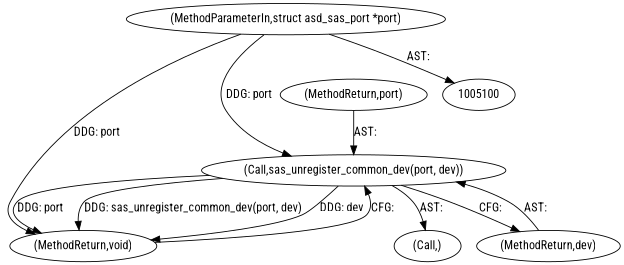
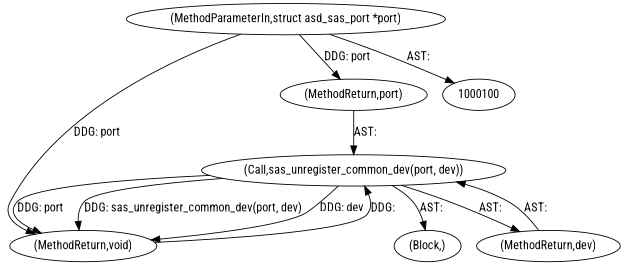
(479, 95) -> (479, 95)
(222, 101) -> (317, 54)
(384, 208) -> (384, 208)
(492, 208) -> (492, 208)
(428, 246) -> (428, 246)
